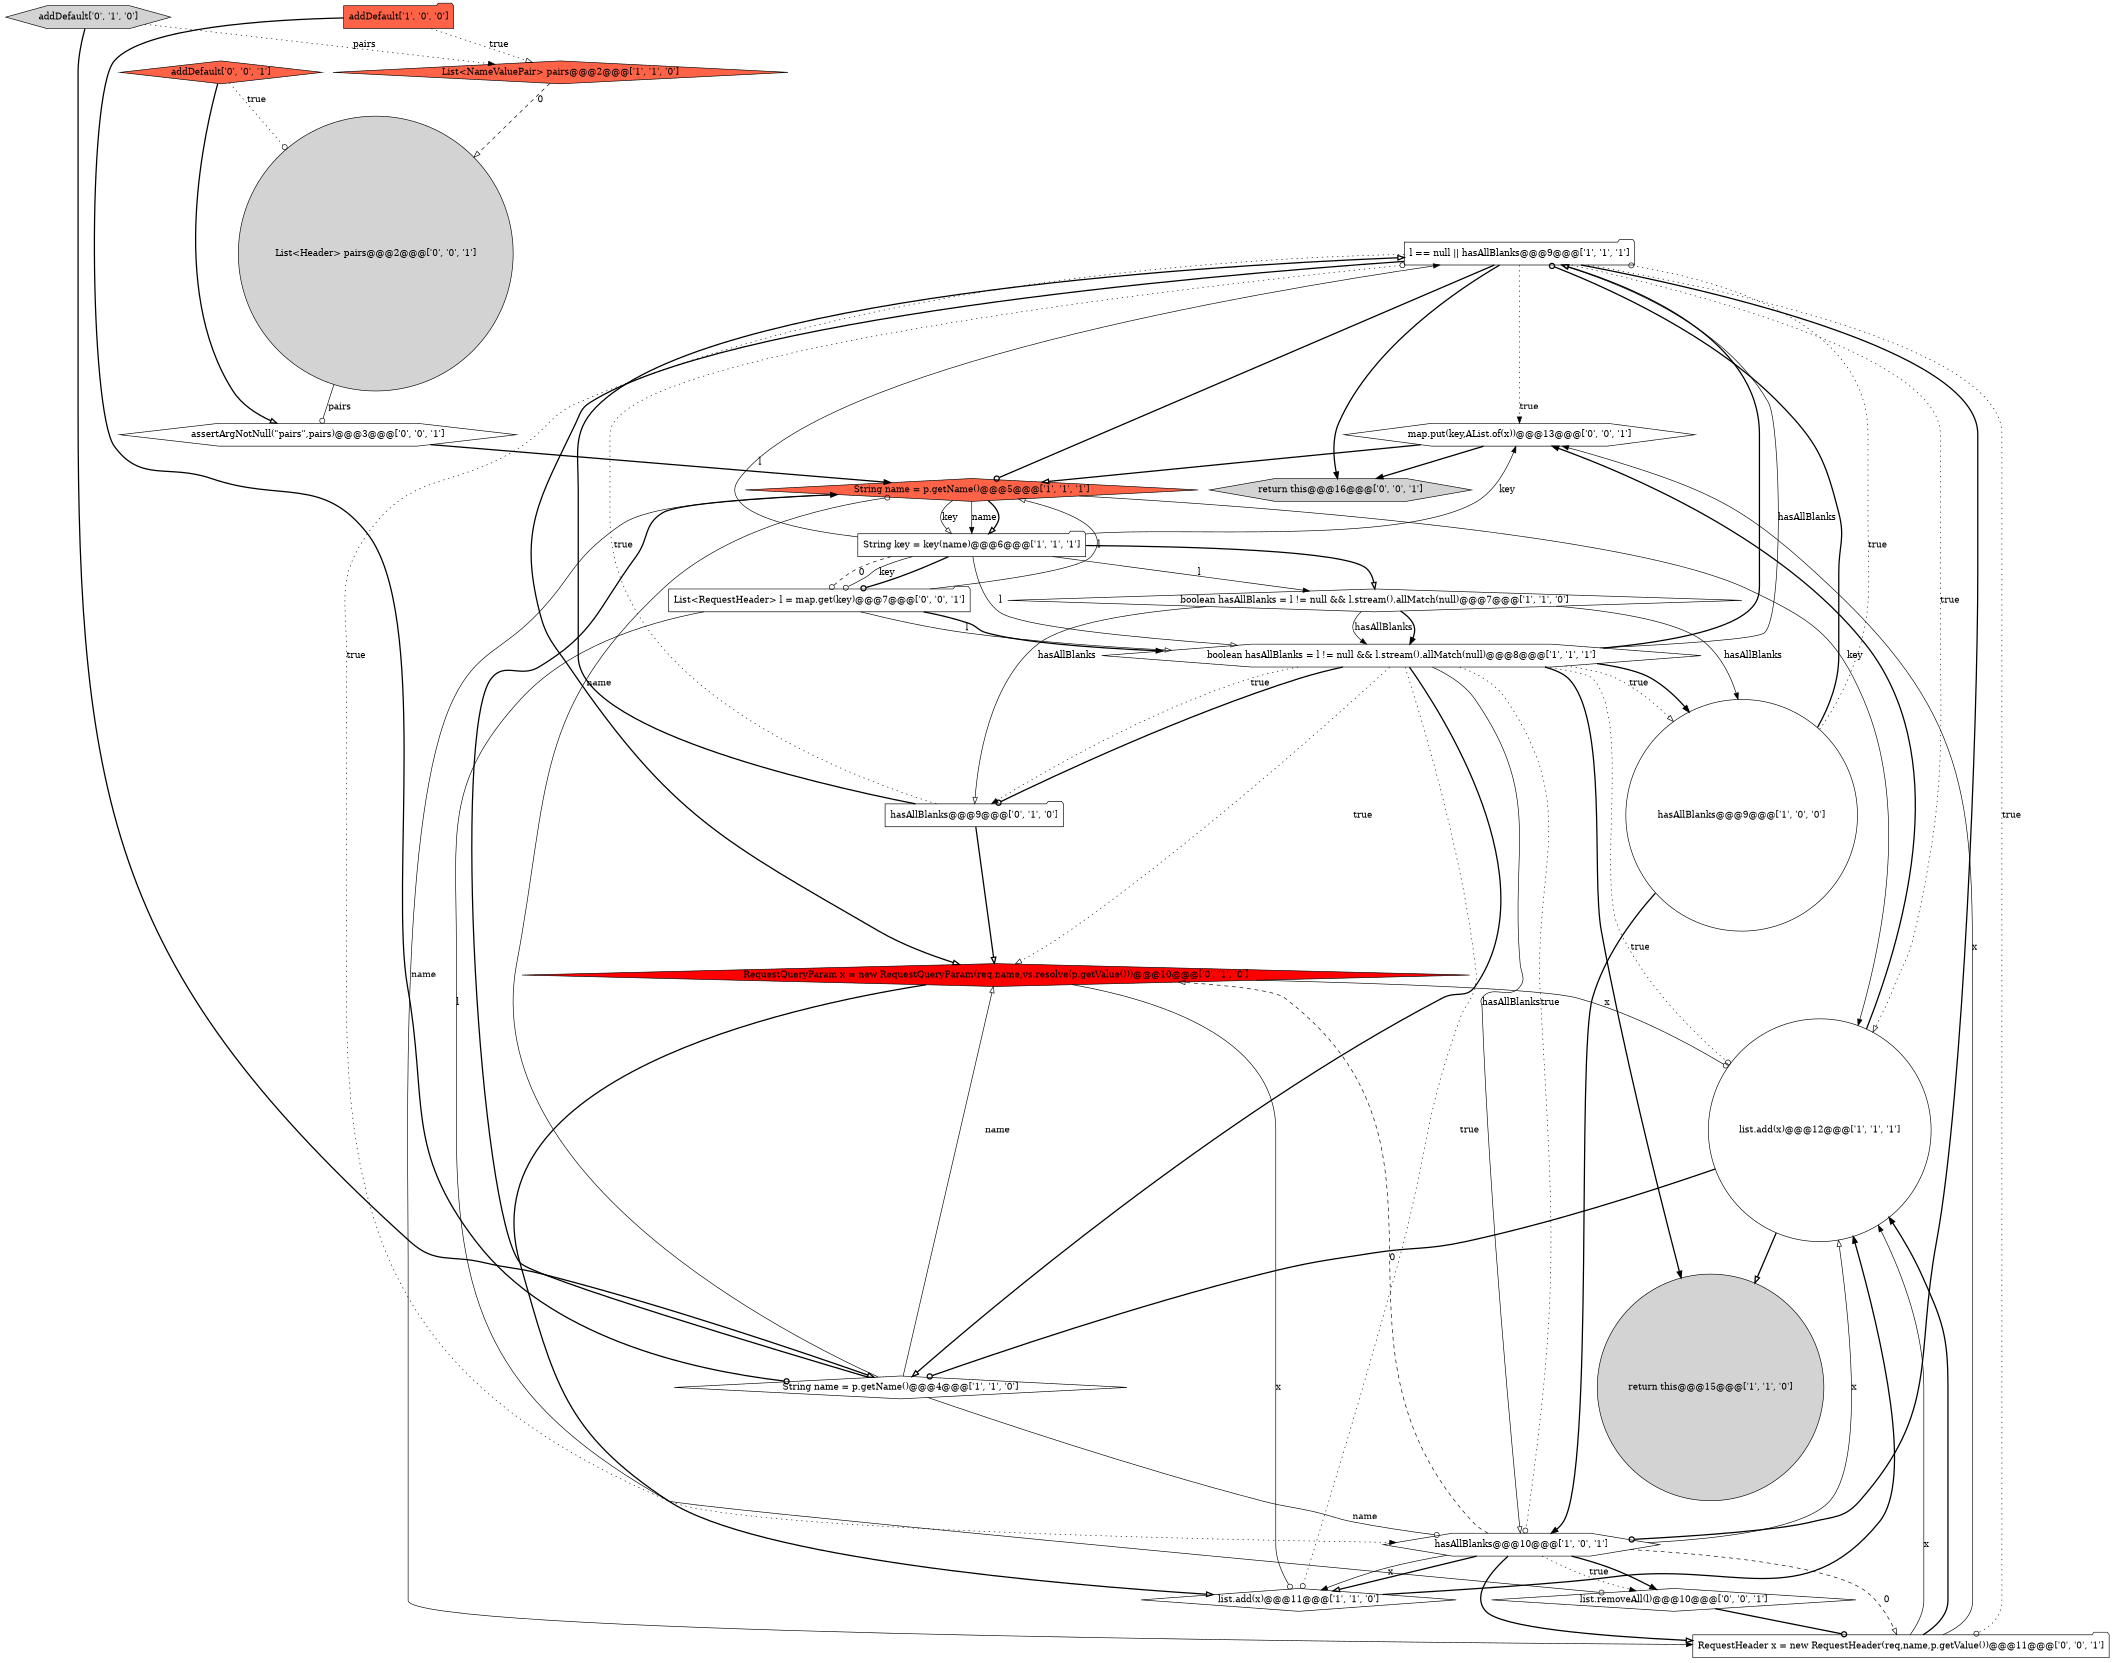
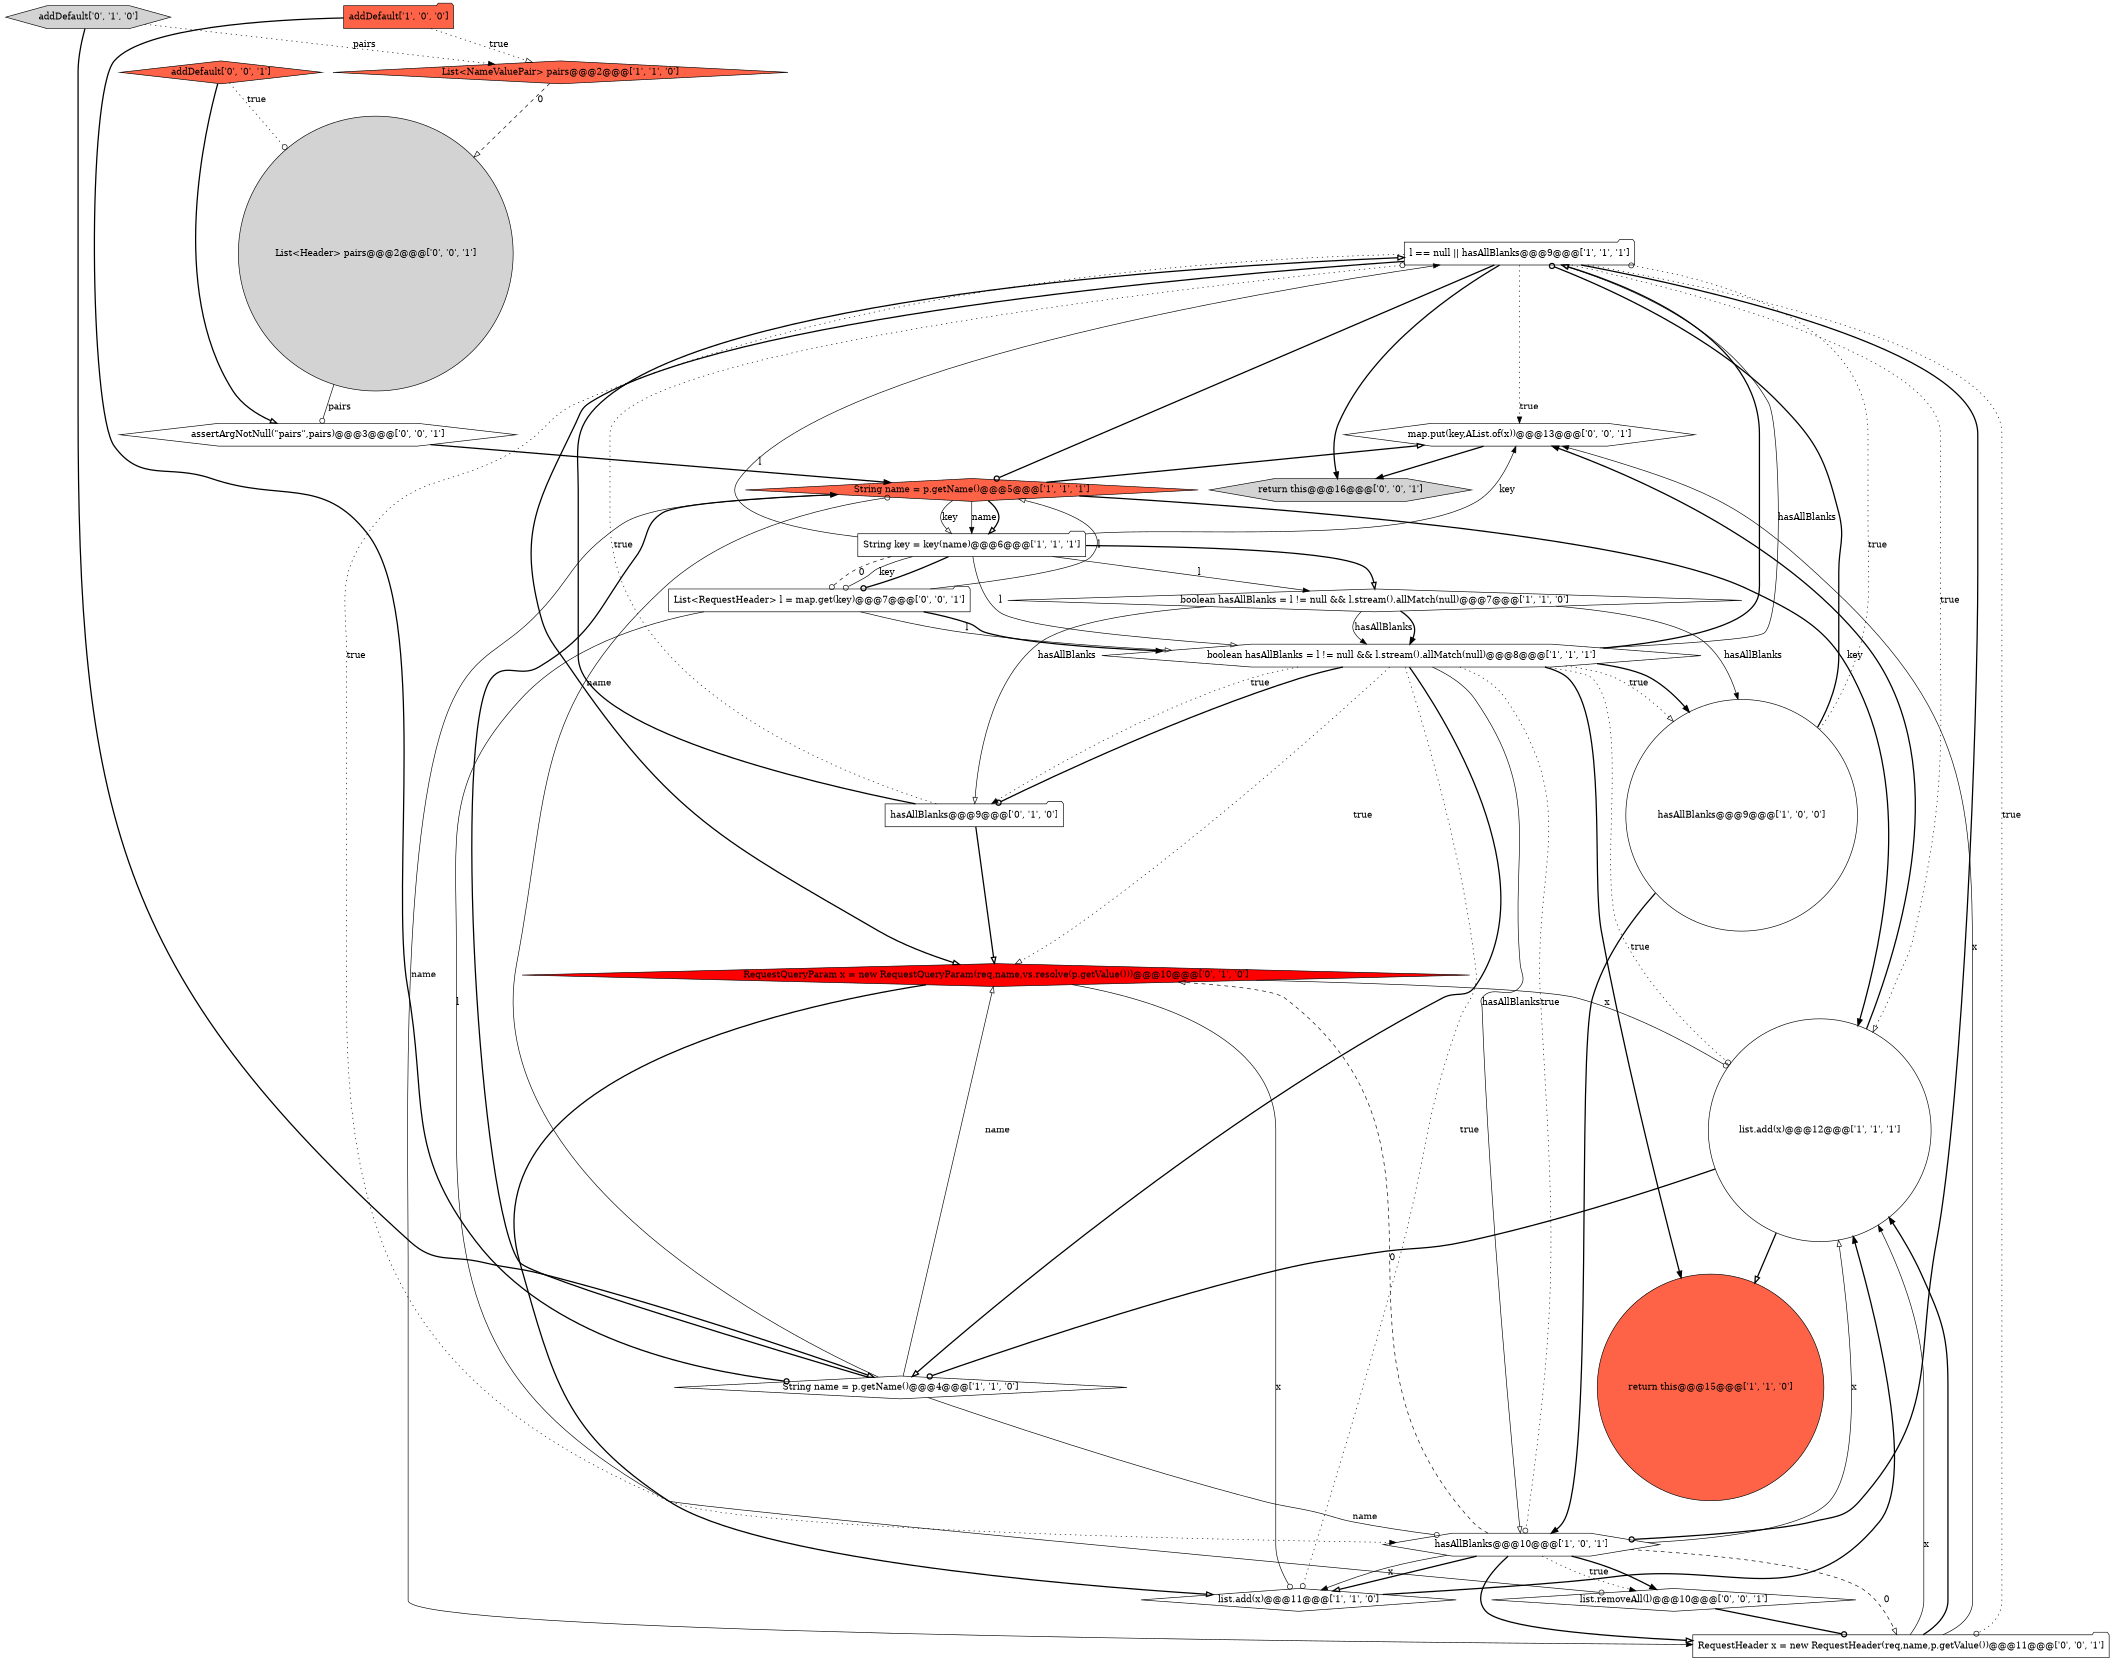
(1235, 463) -> (1232, 464)
(1659, 562) -> (1659, 562)
(1711, 1387) -> (1711, 1387)
